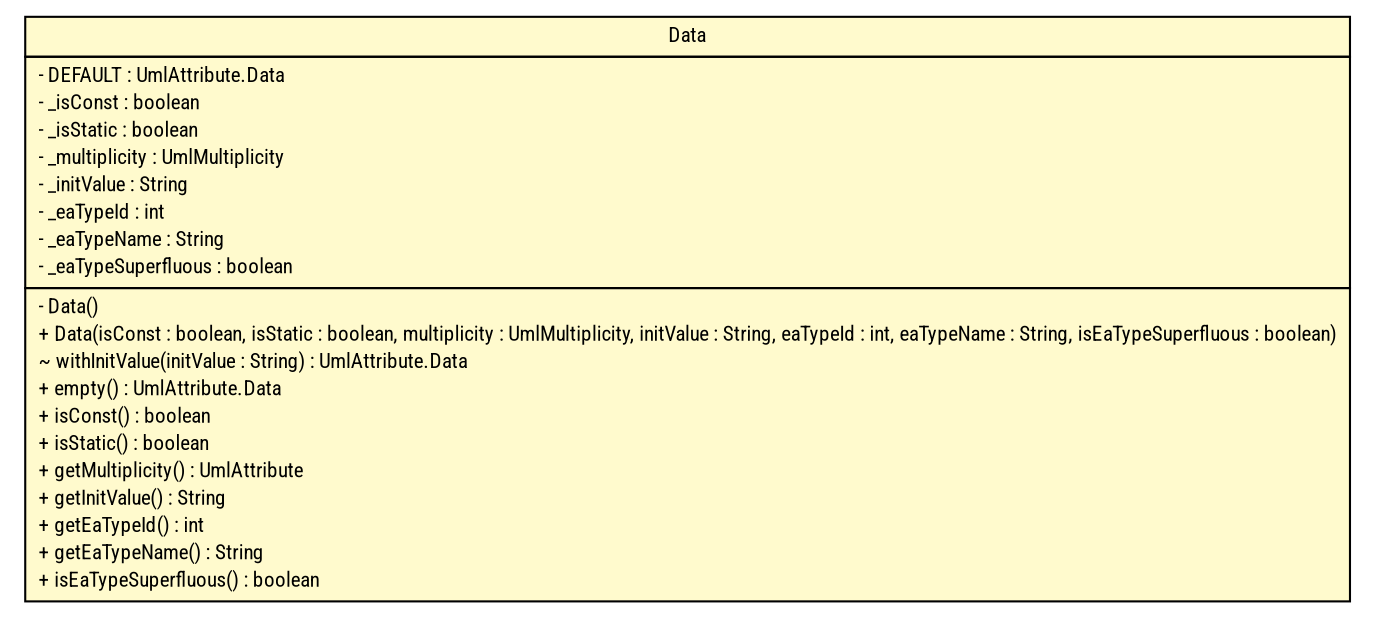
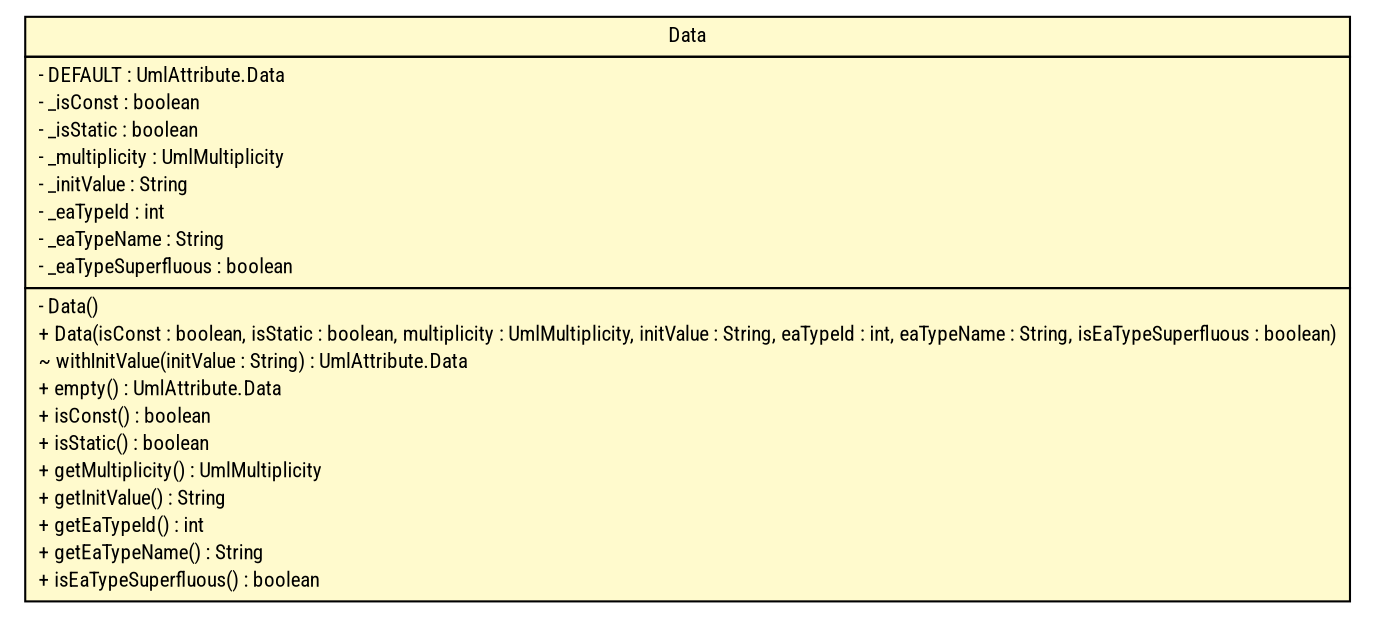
(171, 471) -> (181, 471)
